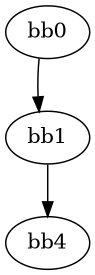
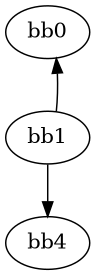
(38, 78) -> (57, 93)
